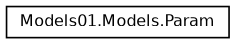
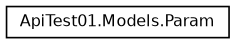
(118, 22) -> (118, 22)
